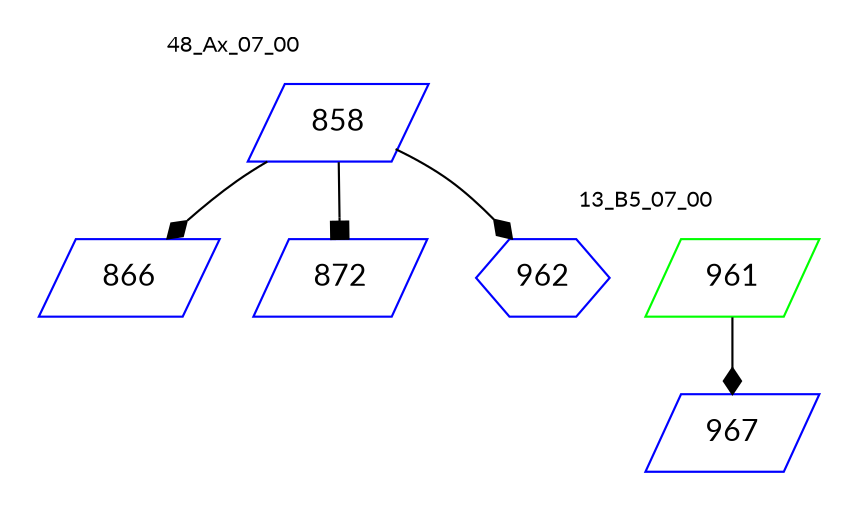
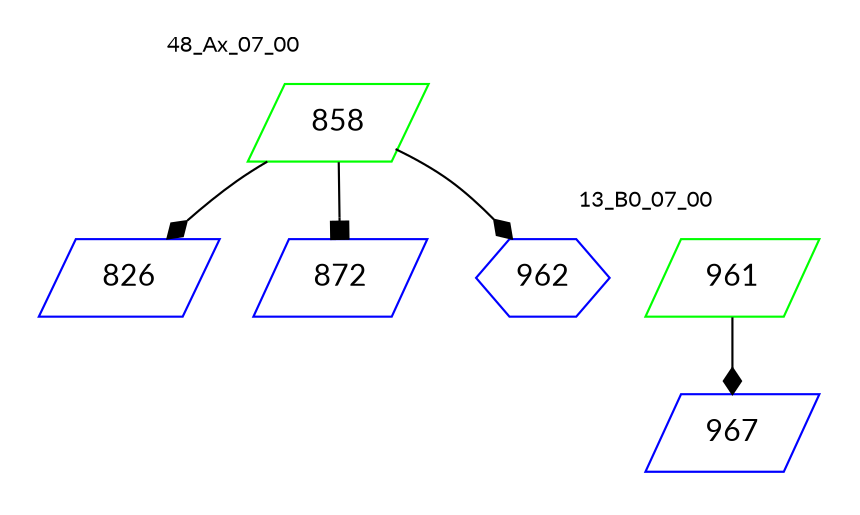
(338, 123) -> (338, 123)
(646, 201) -> (646, 201)
(129, 278) -> (129, 278)
